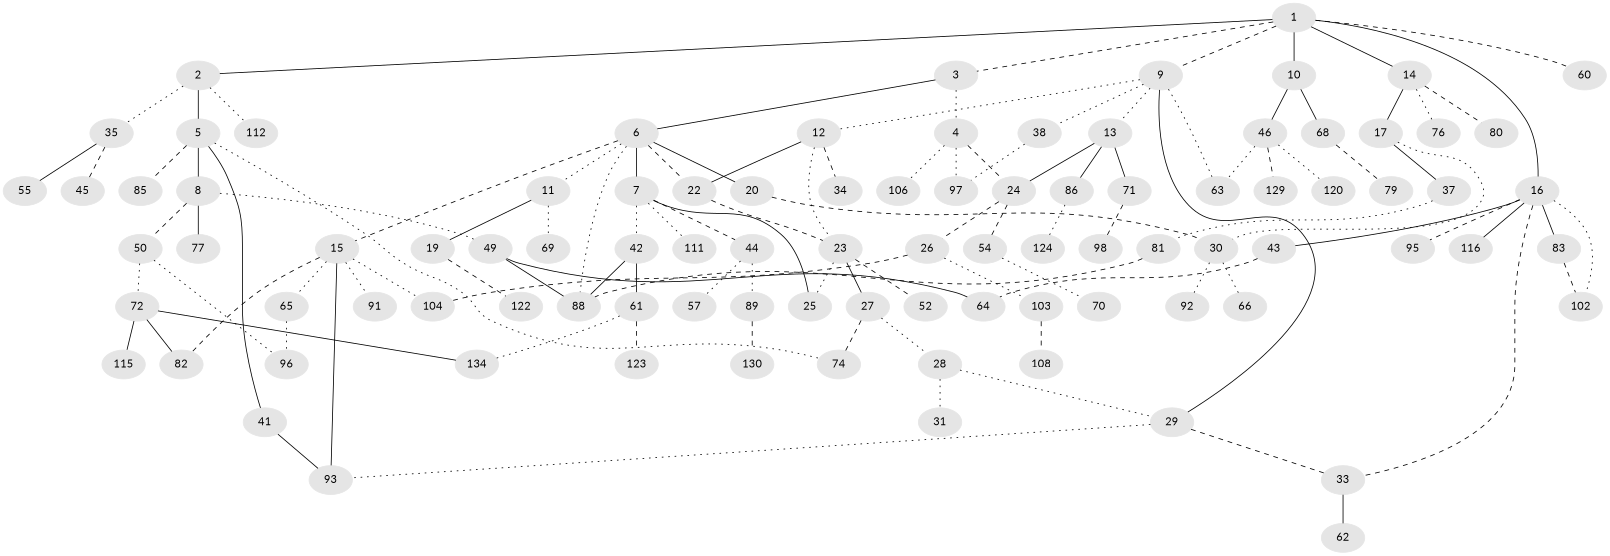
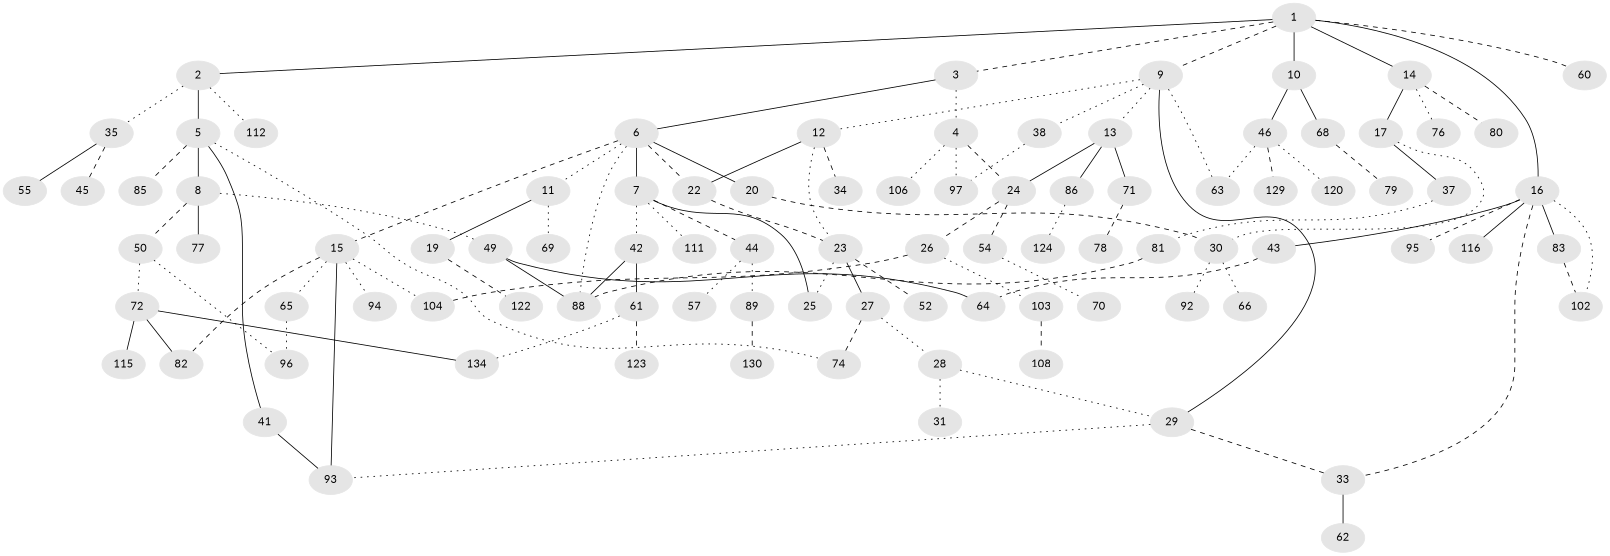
(1101, 249) -> (1101, 249)
(375, 307) -> (375, 307)
